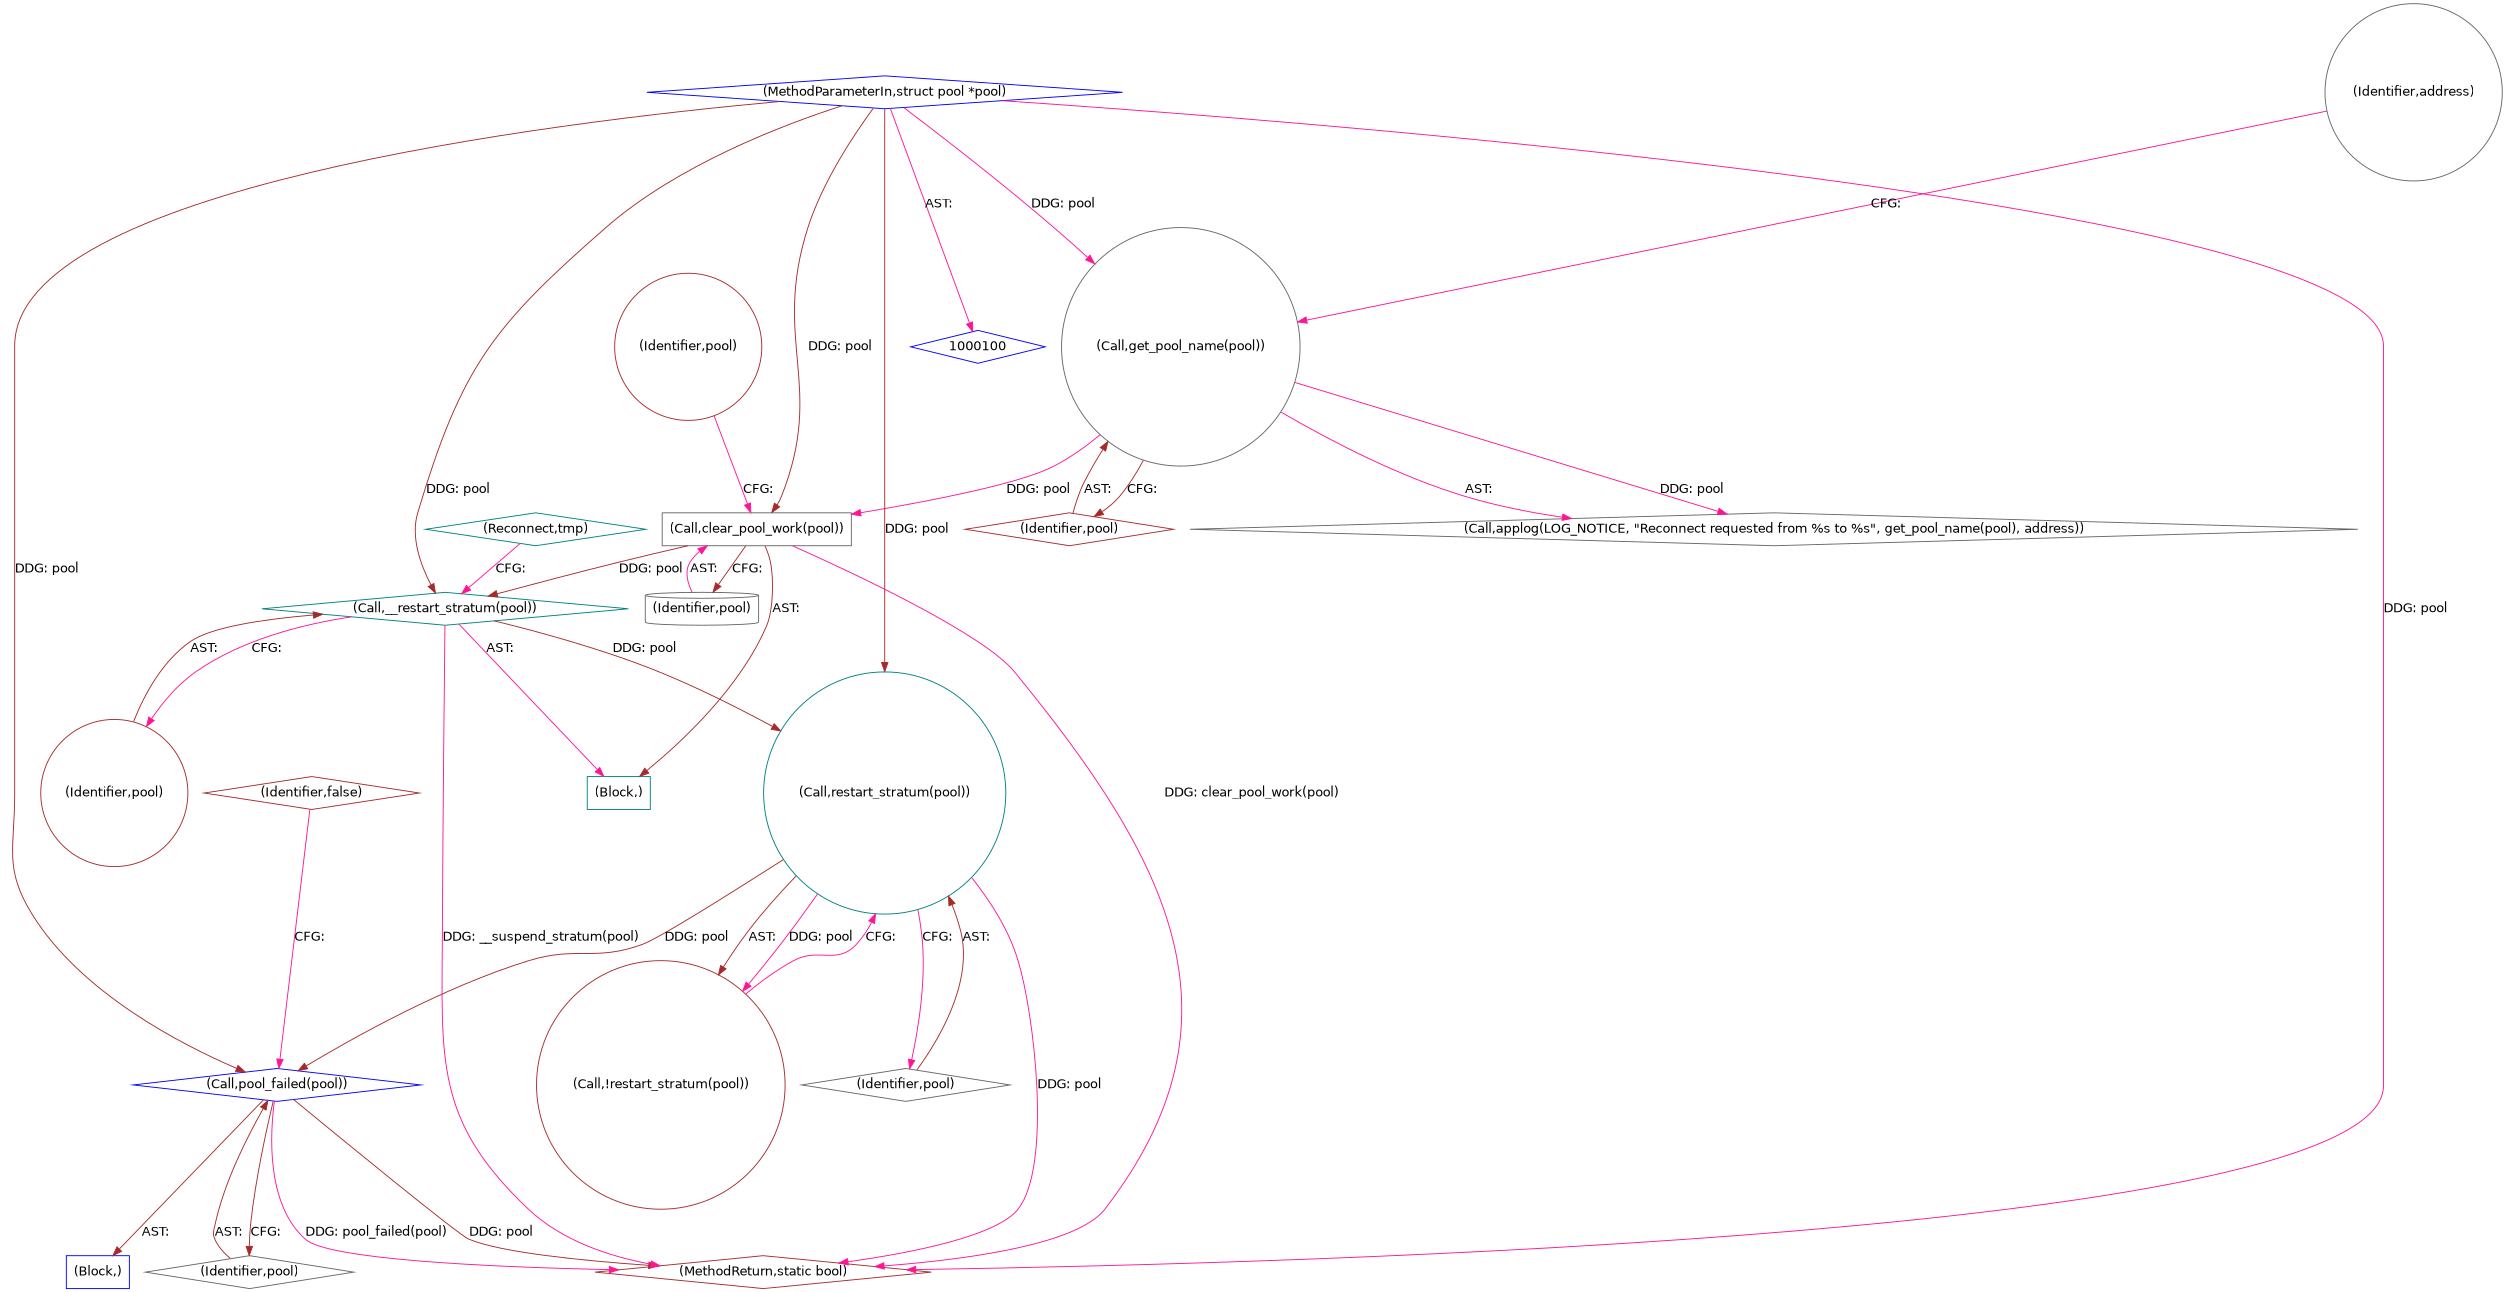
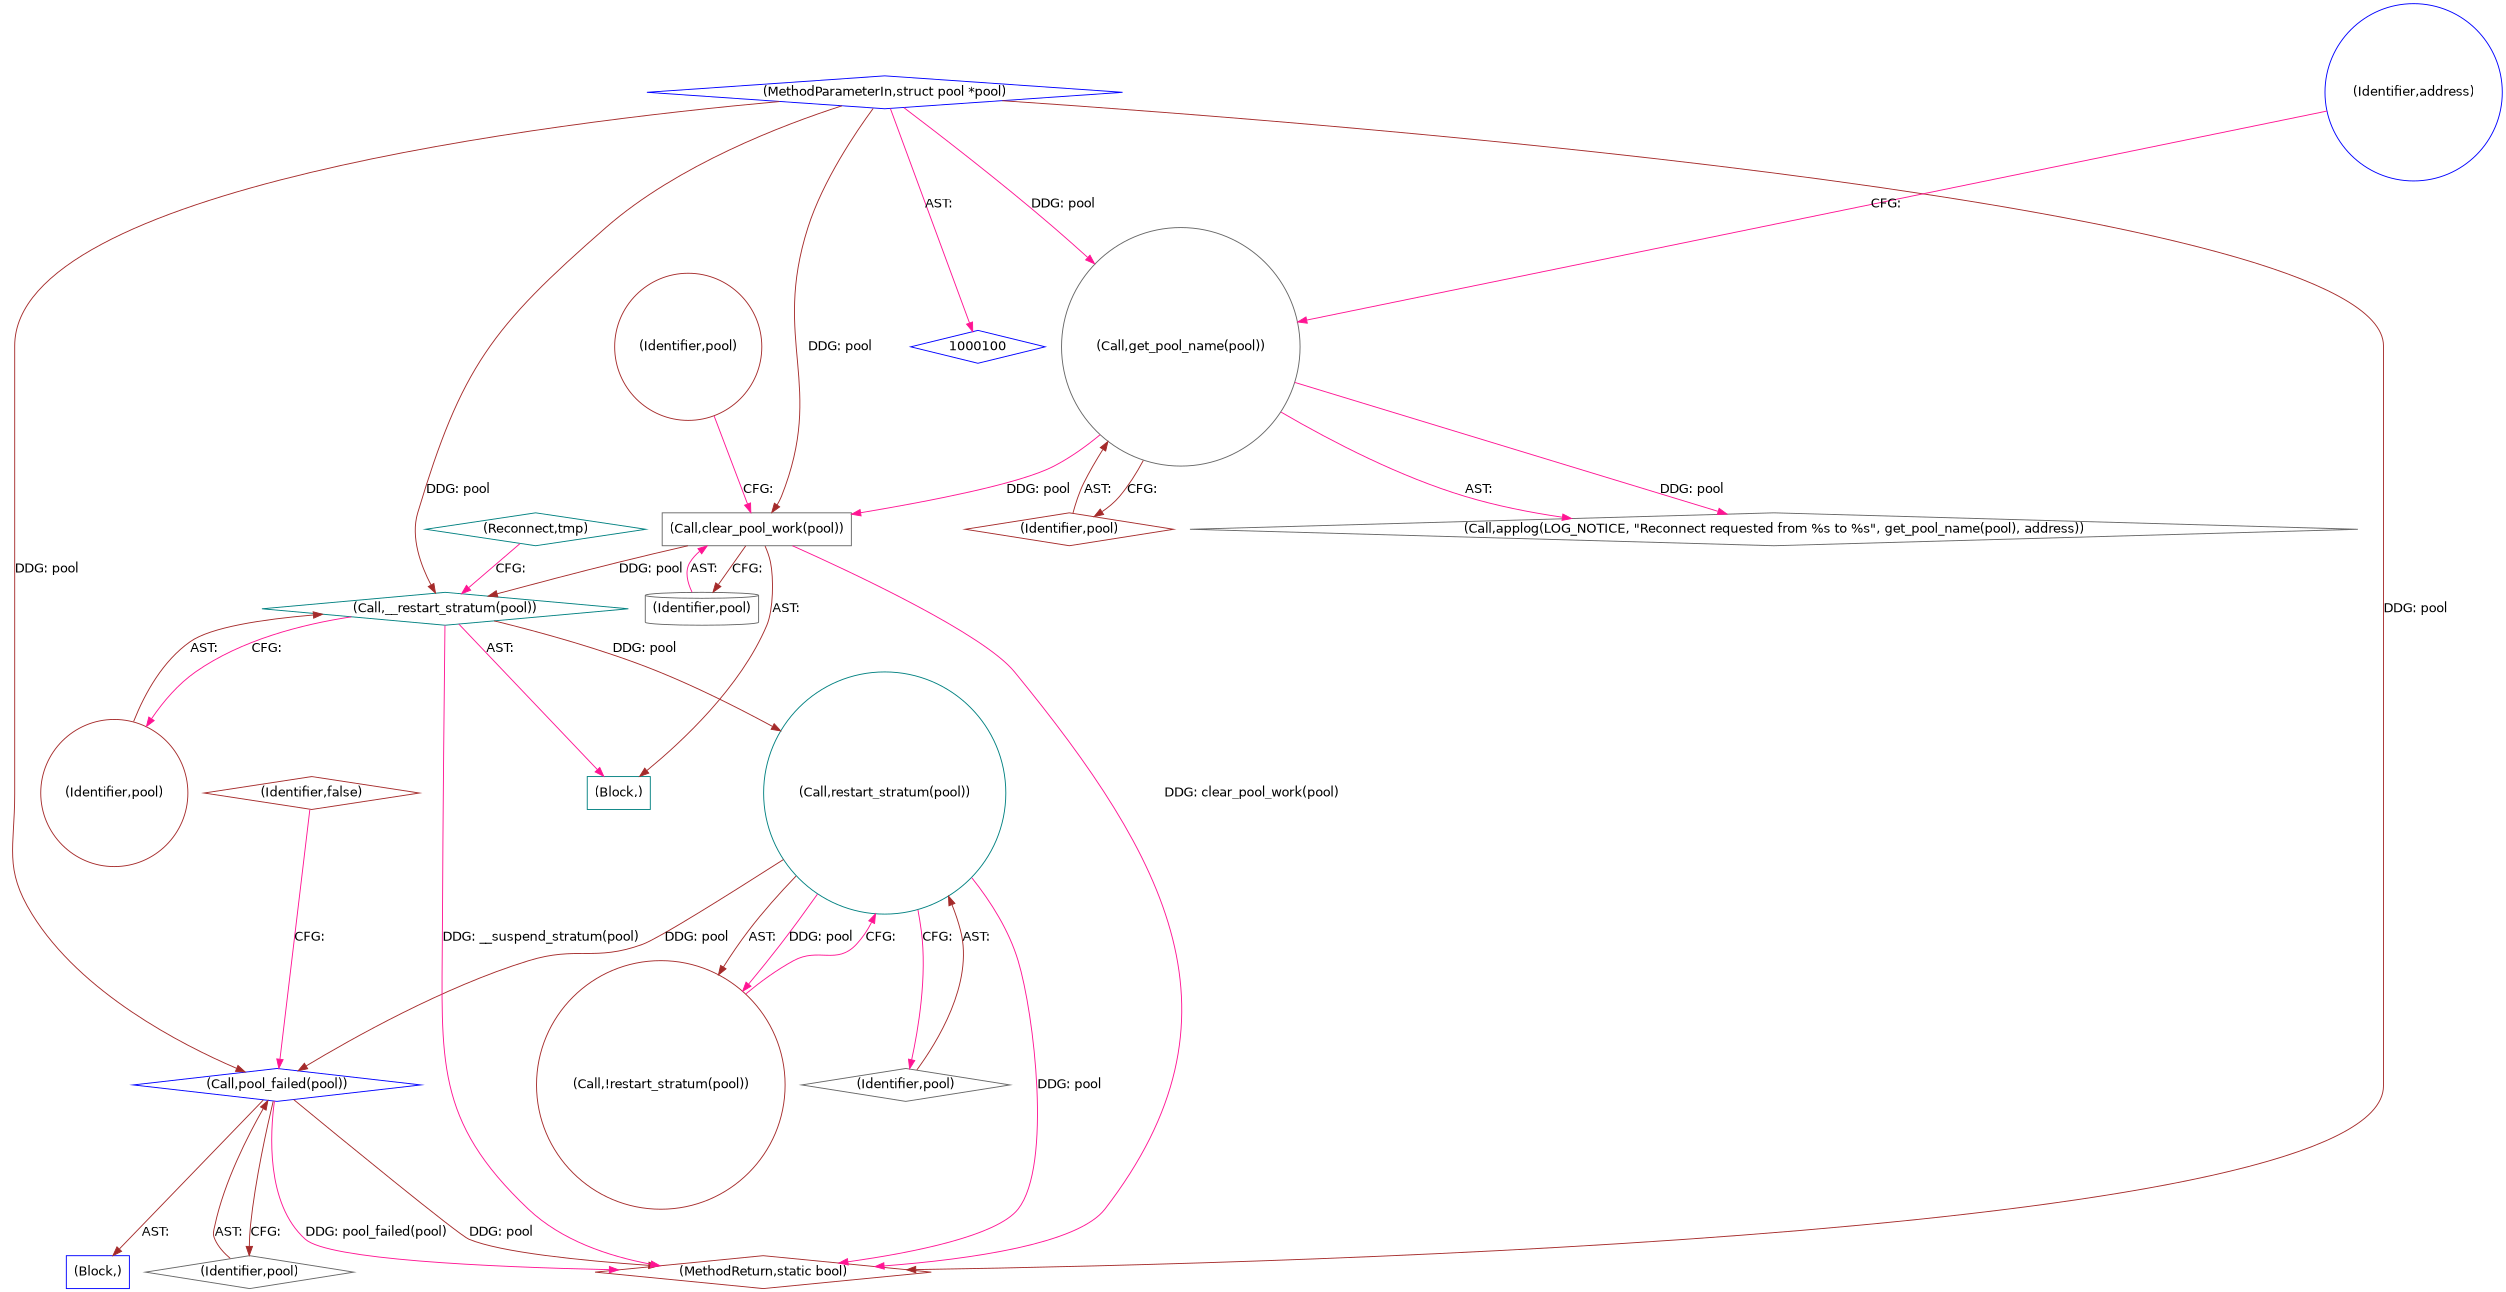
(2414, 92) -> (2414, 92)
(885, 386) -> none
(2384, 755) -> (2384, 755)
